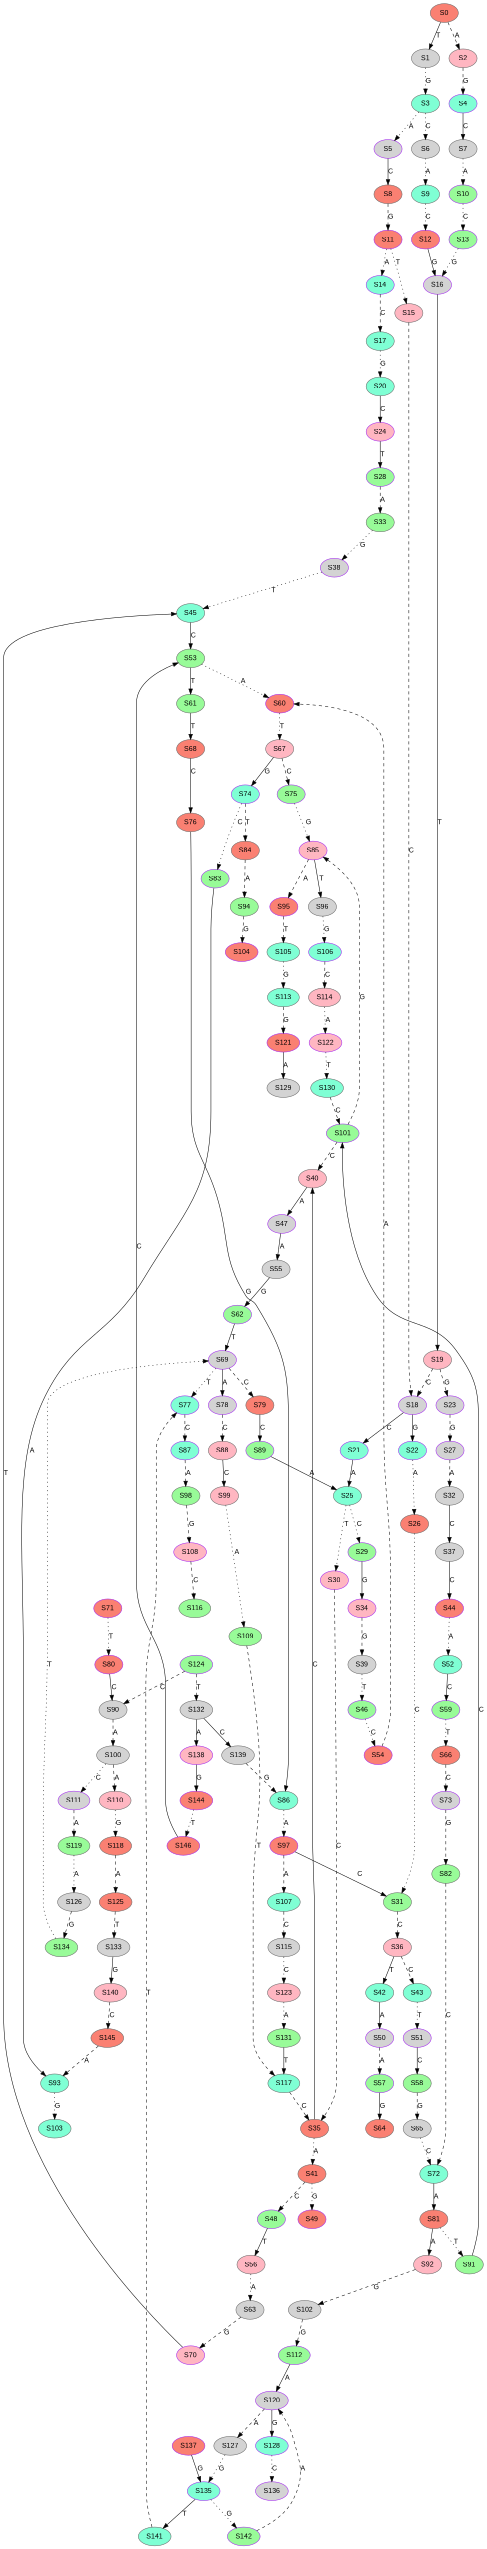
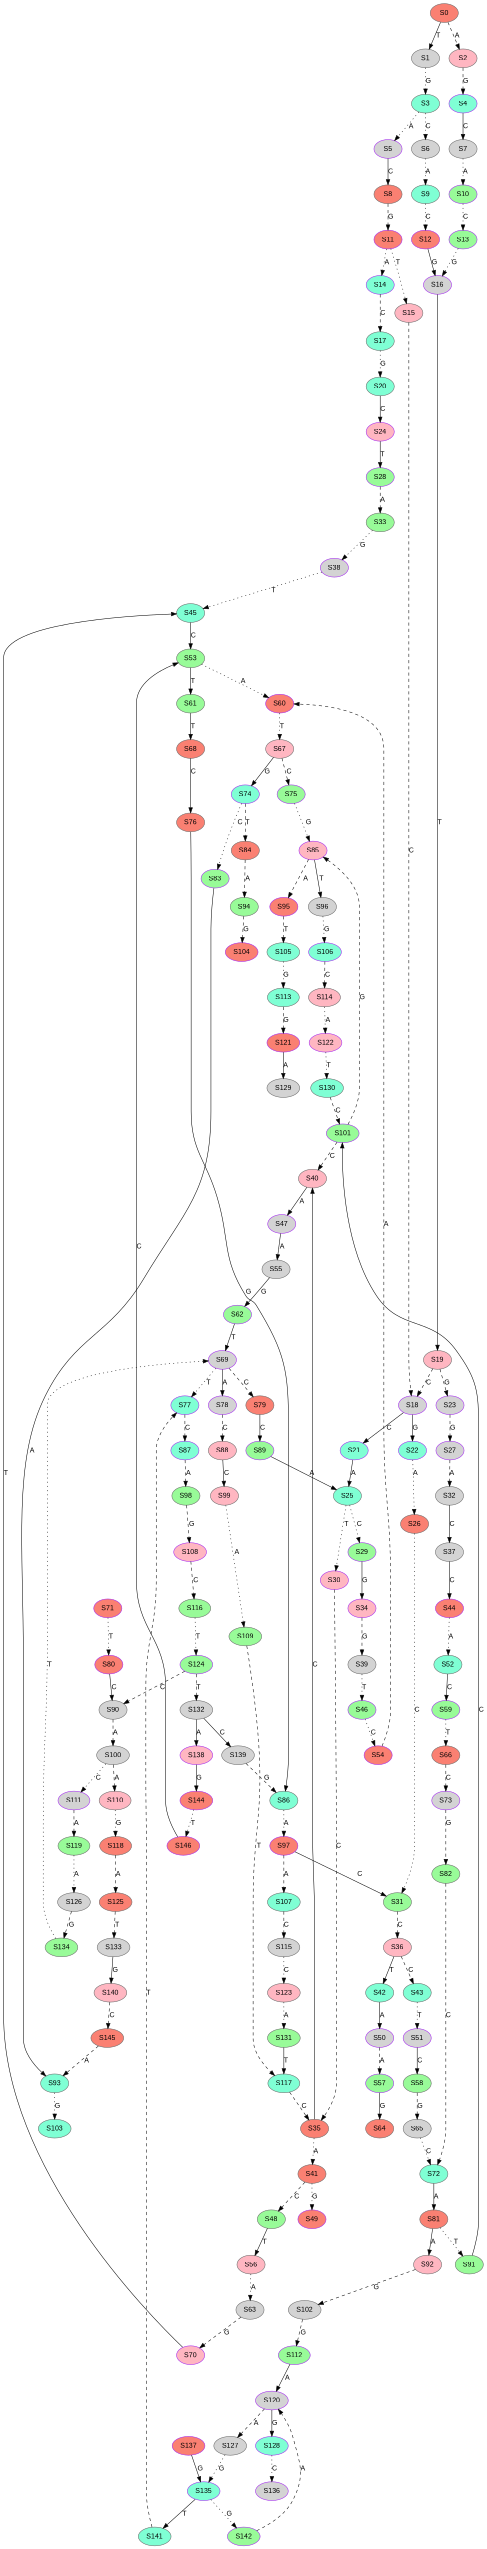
none -> (195, 1634)
(271, 2219) -> (271, 2219)
